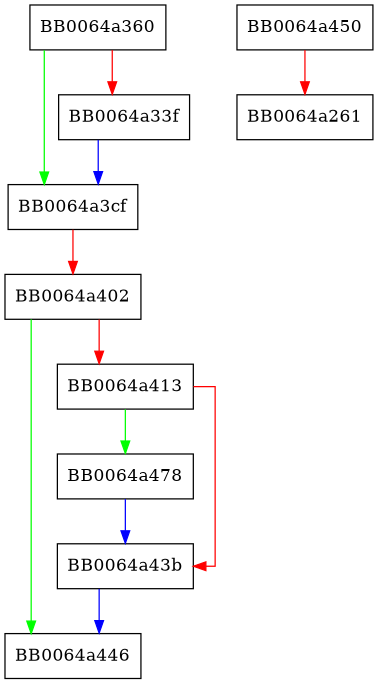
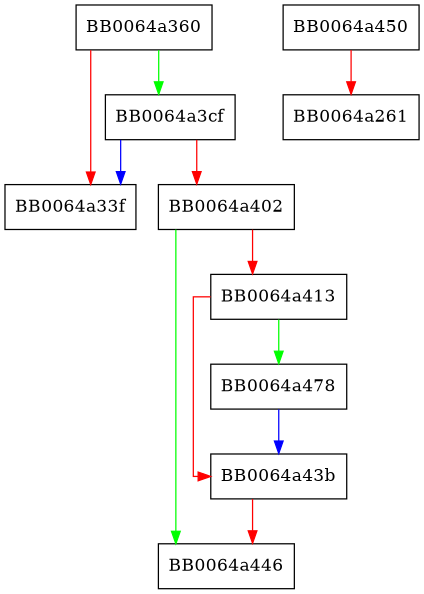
(98, 156) -> (121, 156)
(99, 605) -> (253, 515)
